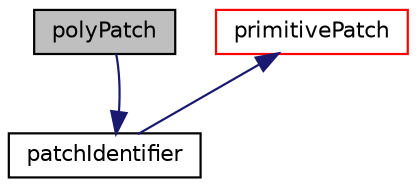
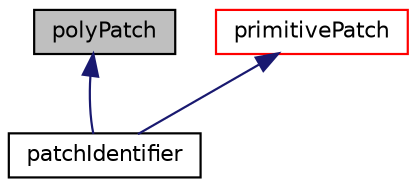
(119, 83) -> (90, 105)
